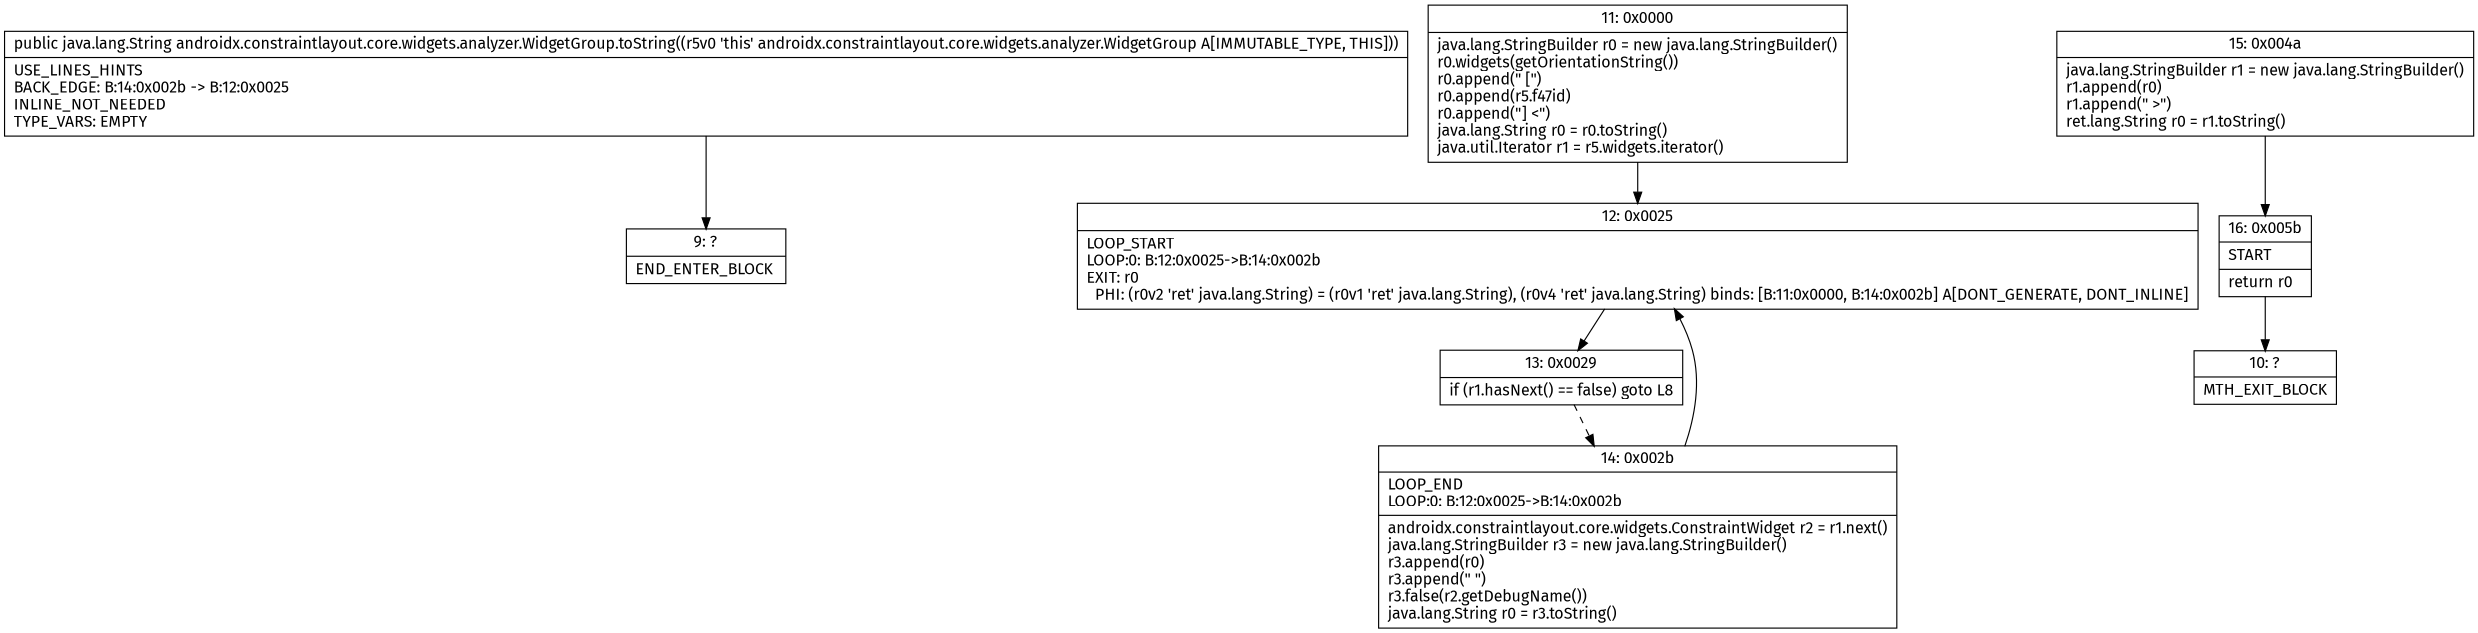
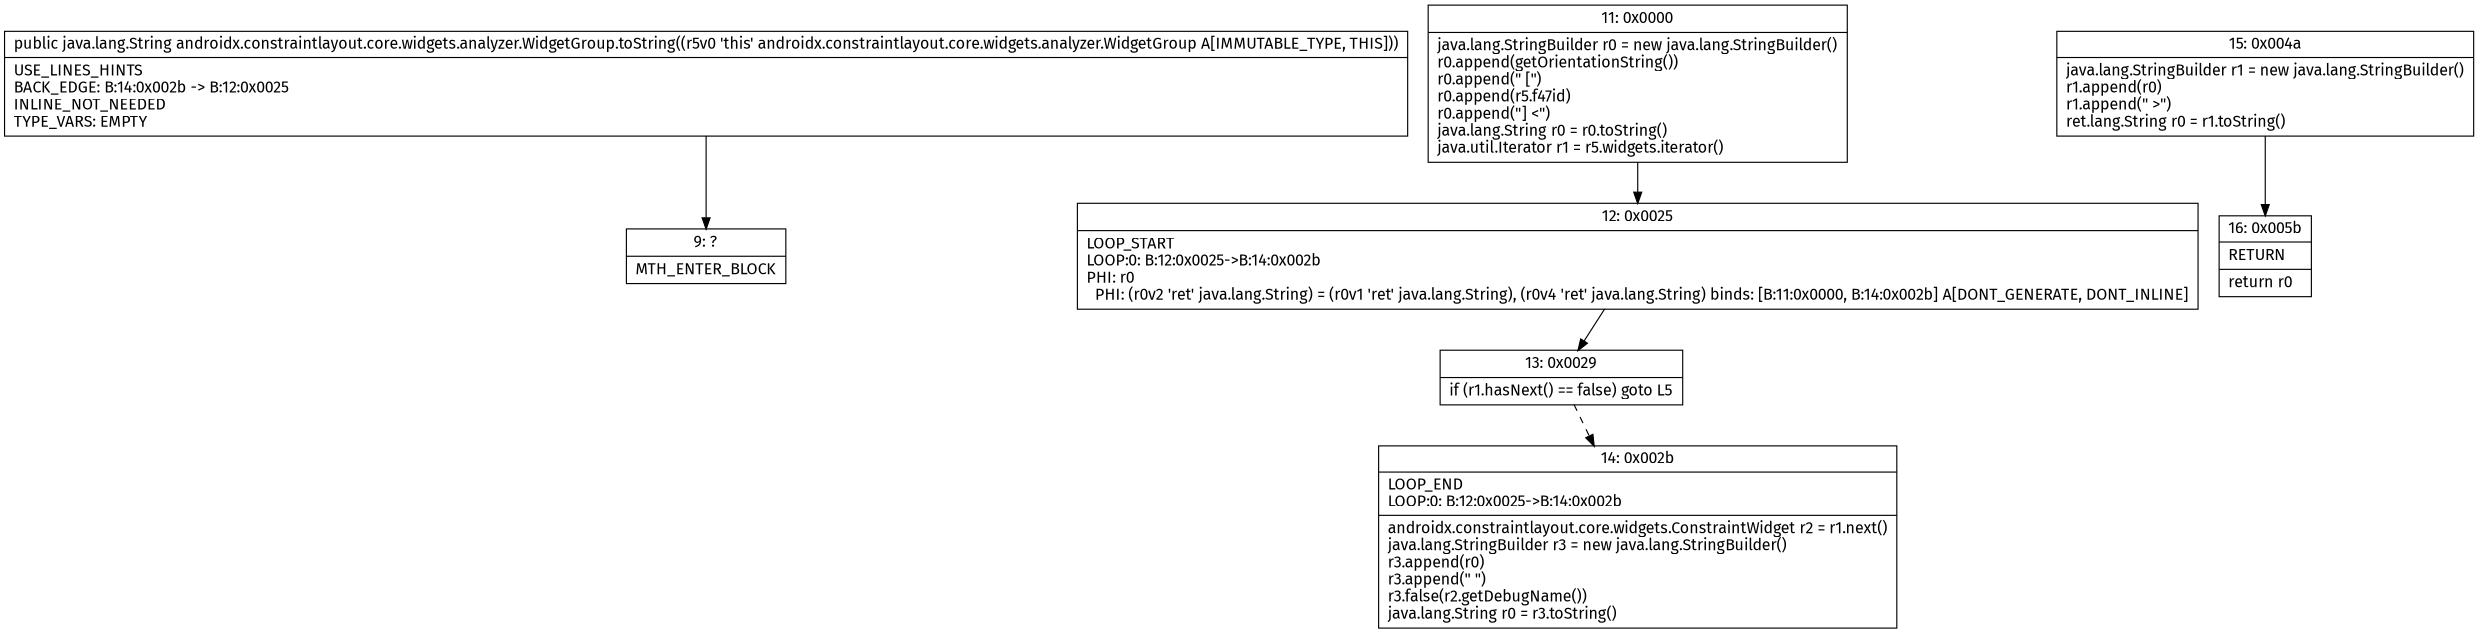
(1558, 63) -> (1558, 63)
(2250, 255) -> (2257, 255)
(704, 269) -> (706, 269)
(1115, 278) -> (1113, 278)
(2265, 378) -> none
(1696, 382) -> none
(1561, 391) -> (1561, 391)
